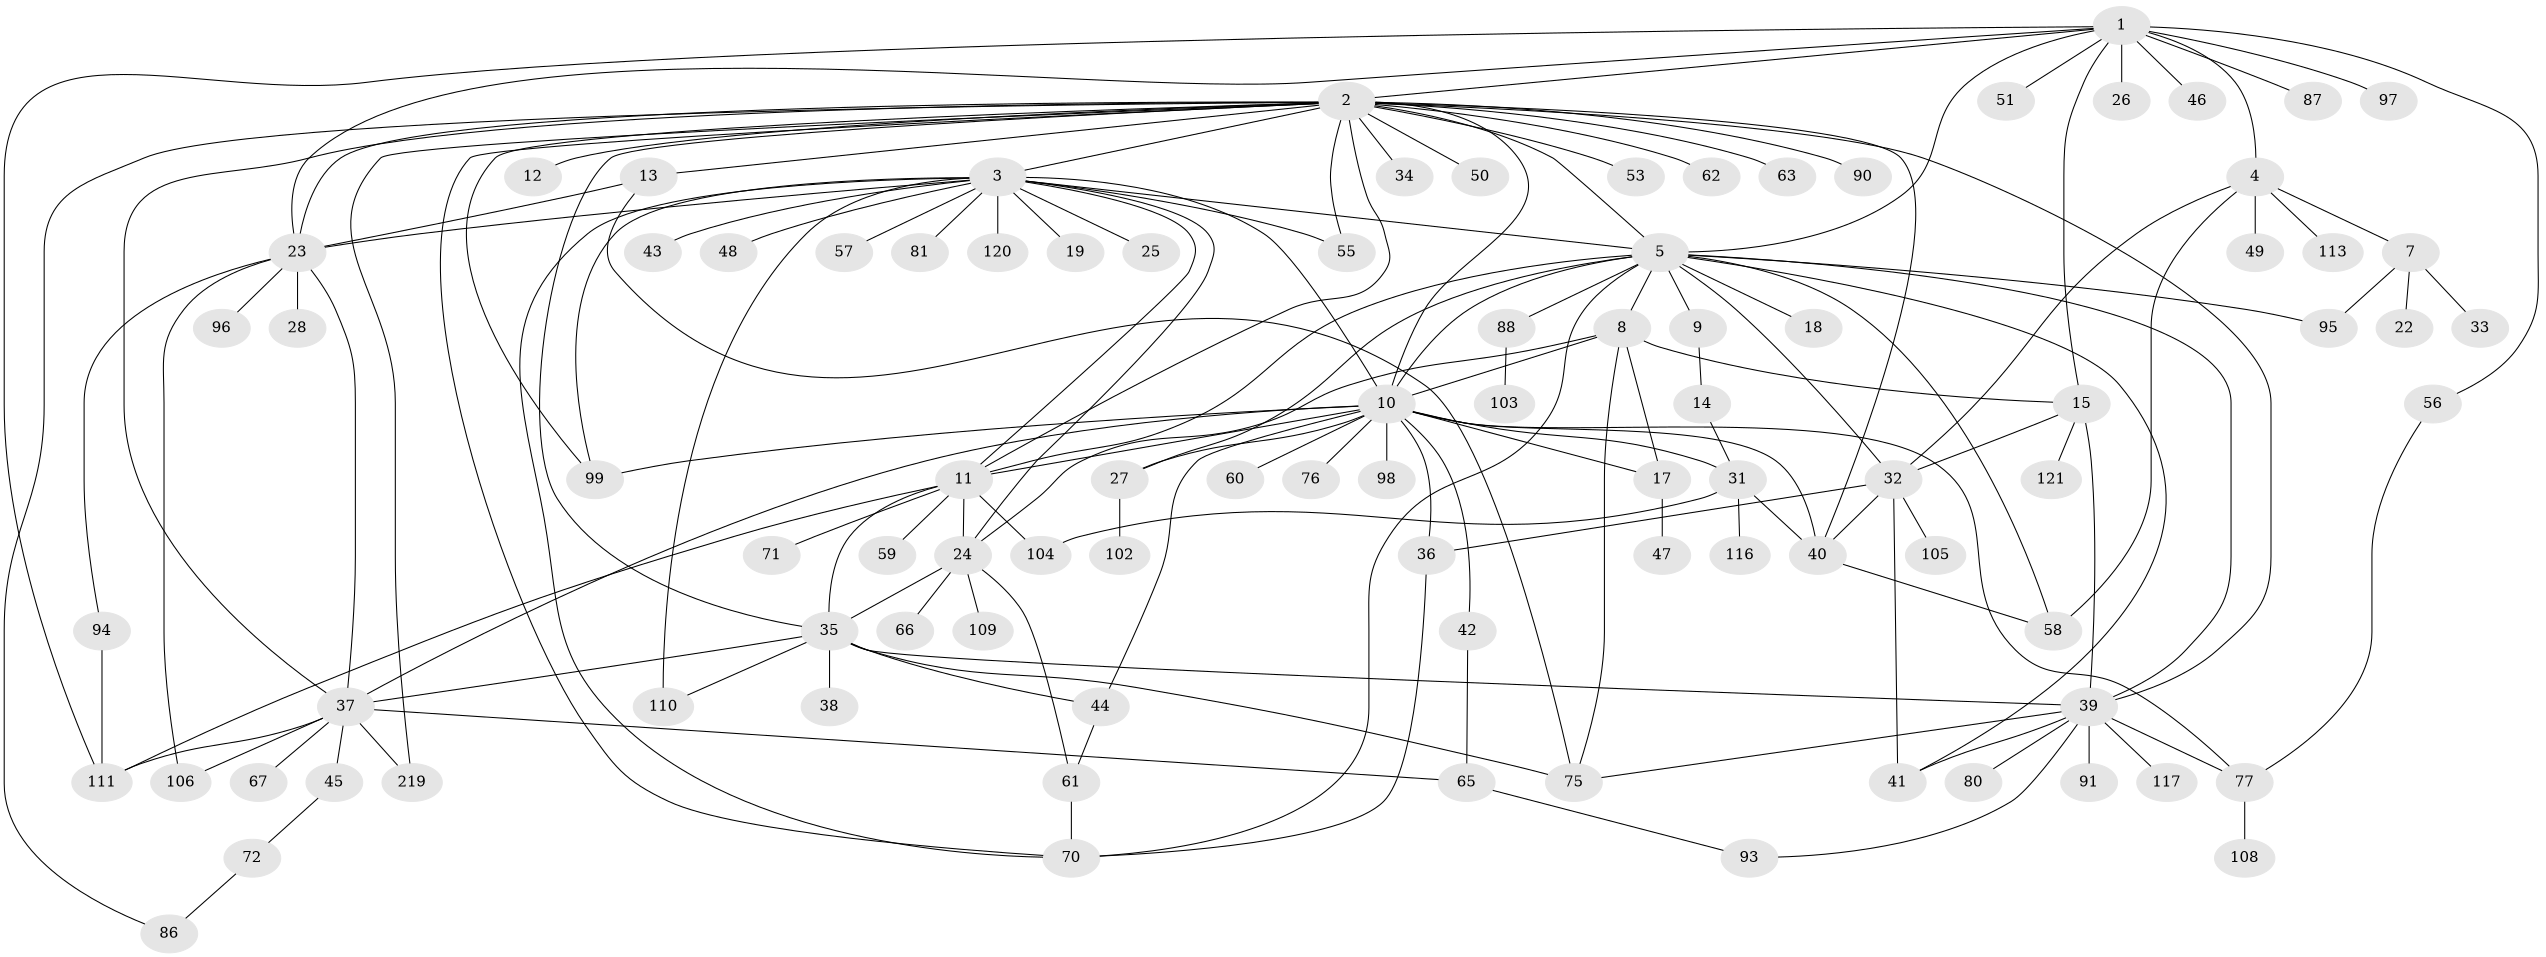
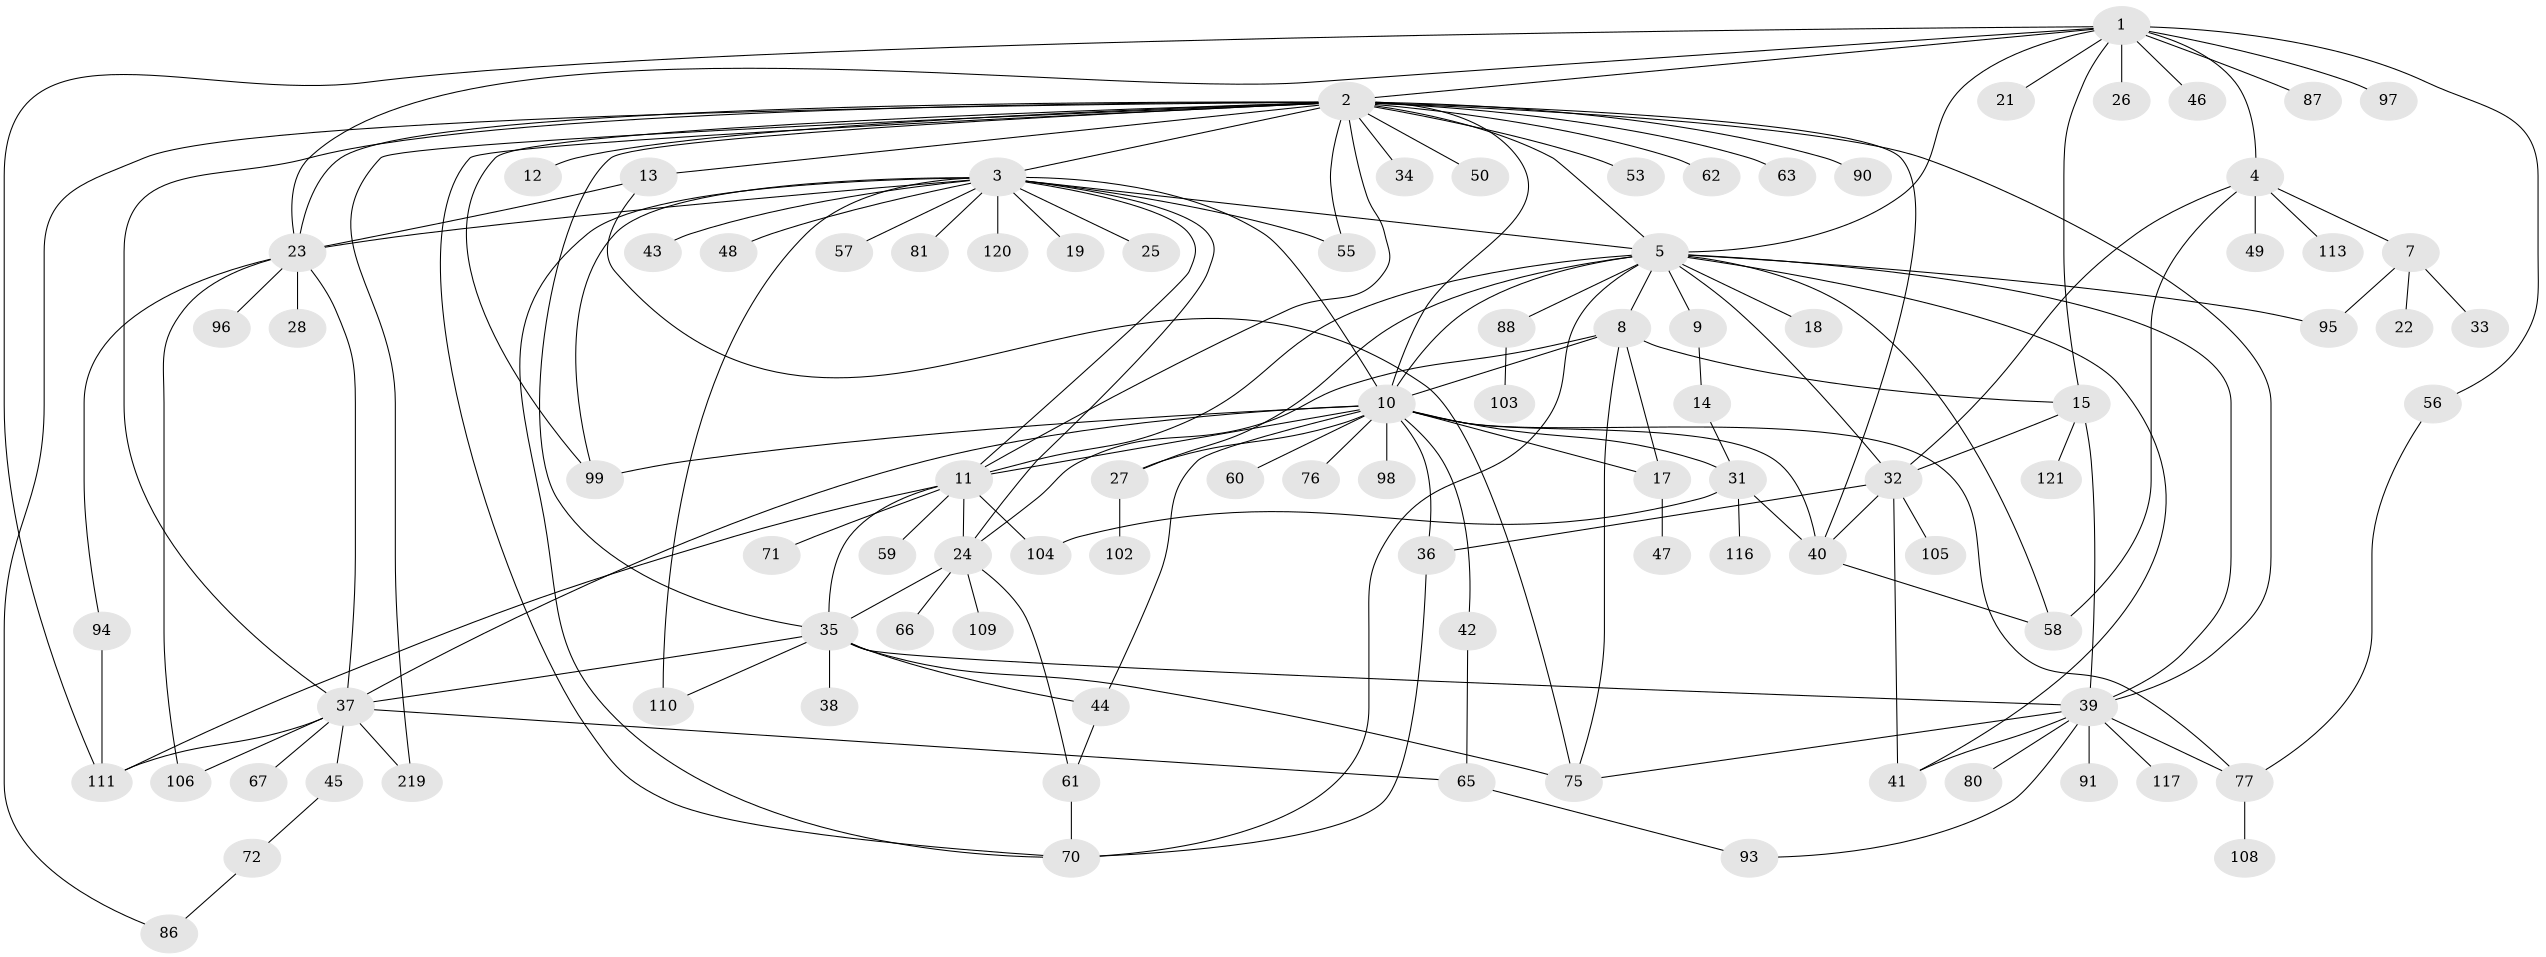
(2006, 101) -> (2006, 101)
